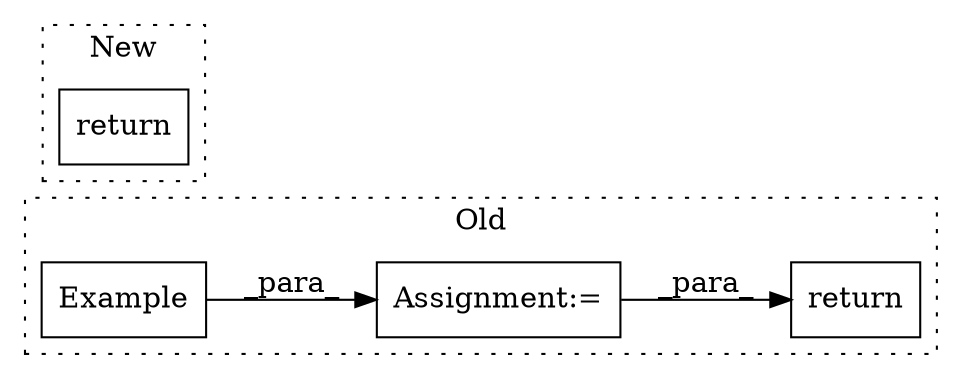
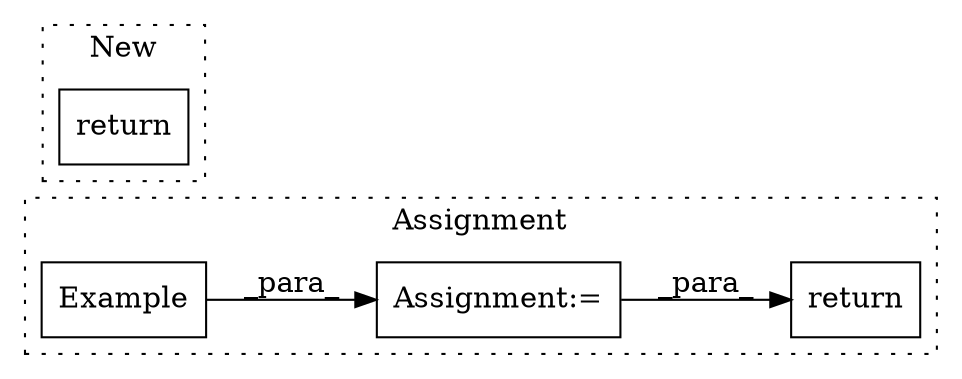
(481, 222) -> (481, 222)
